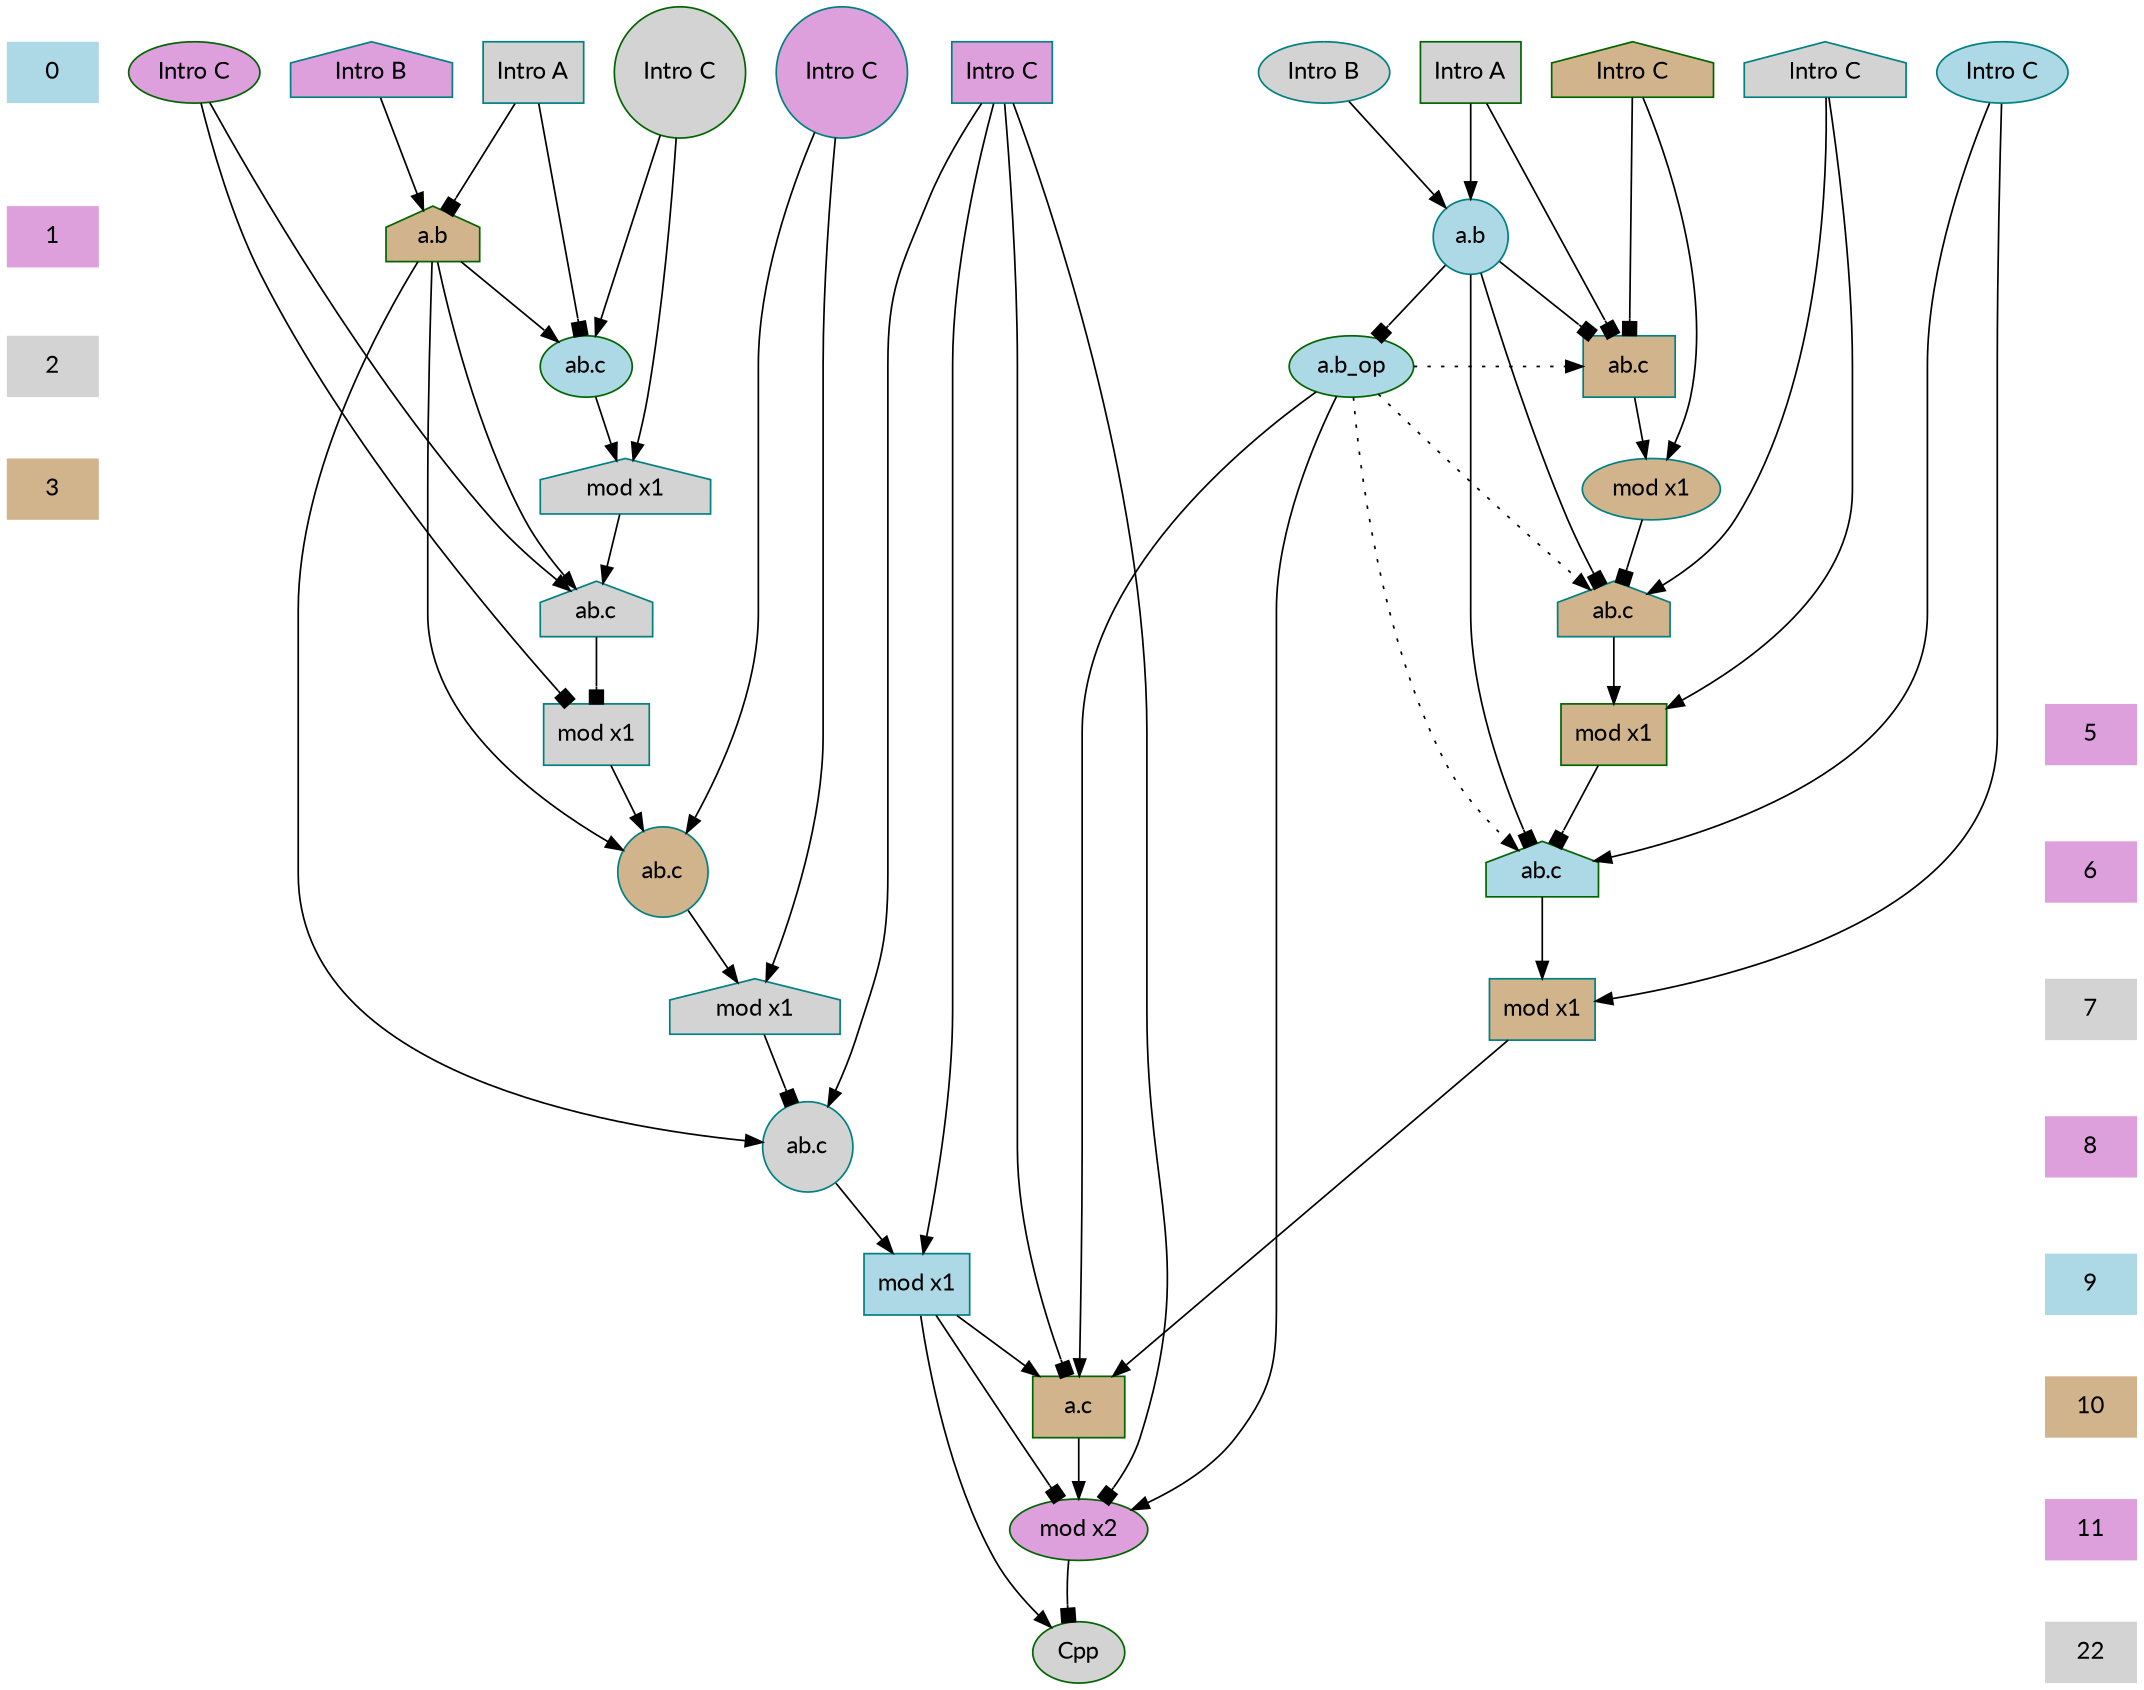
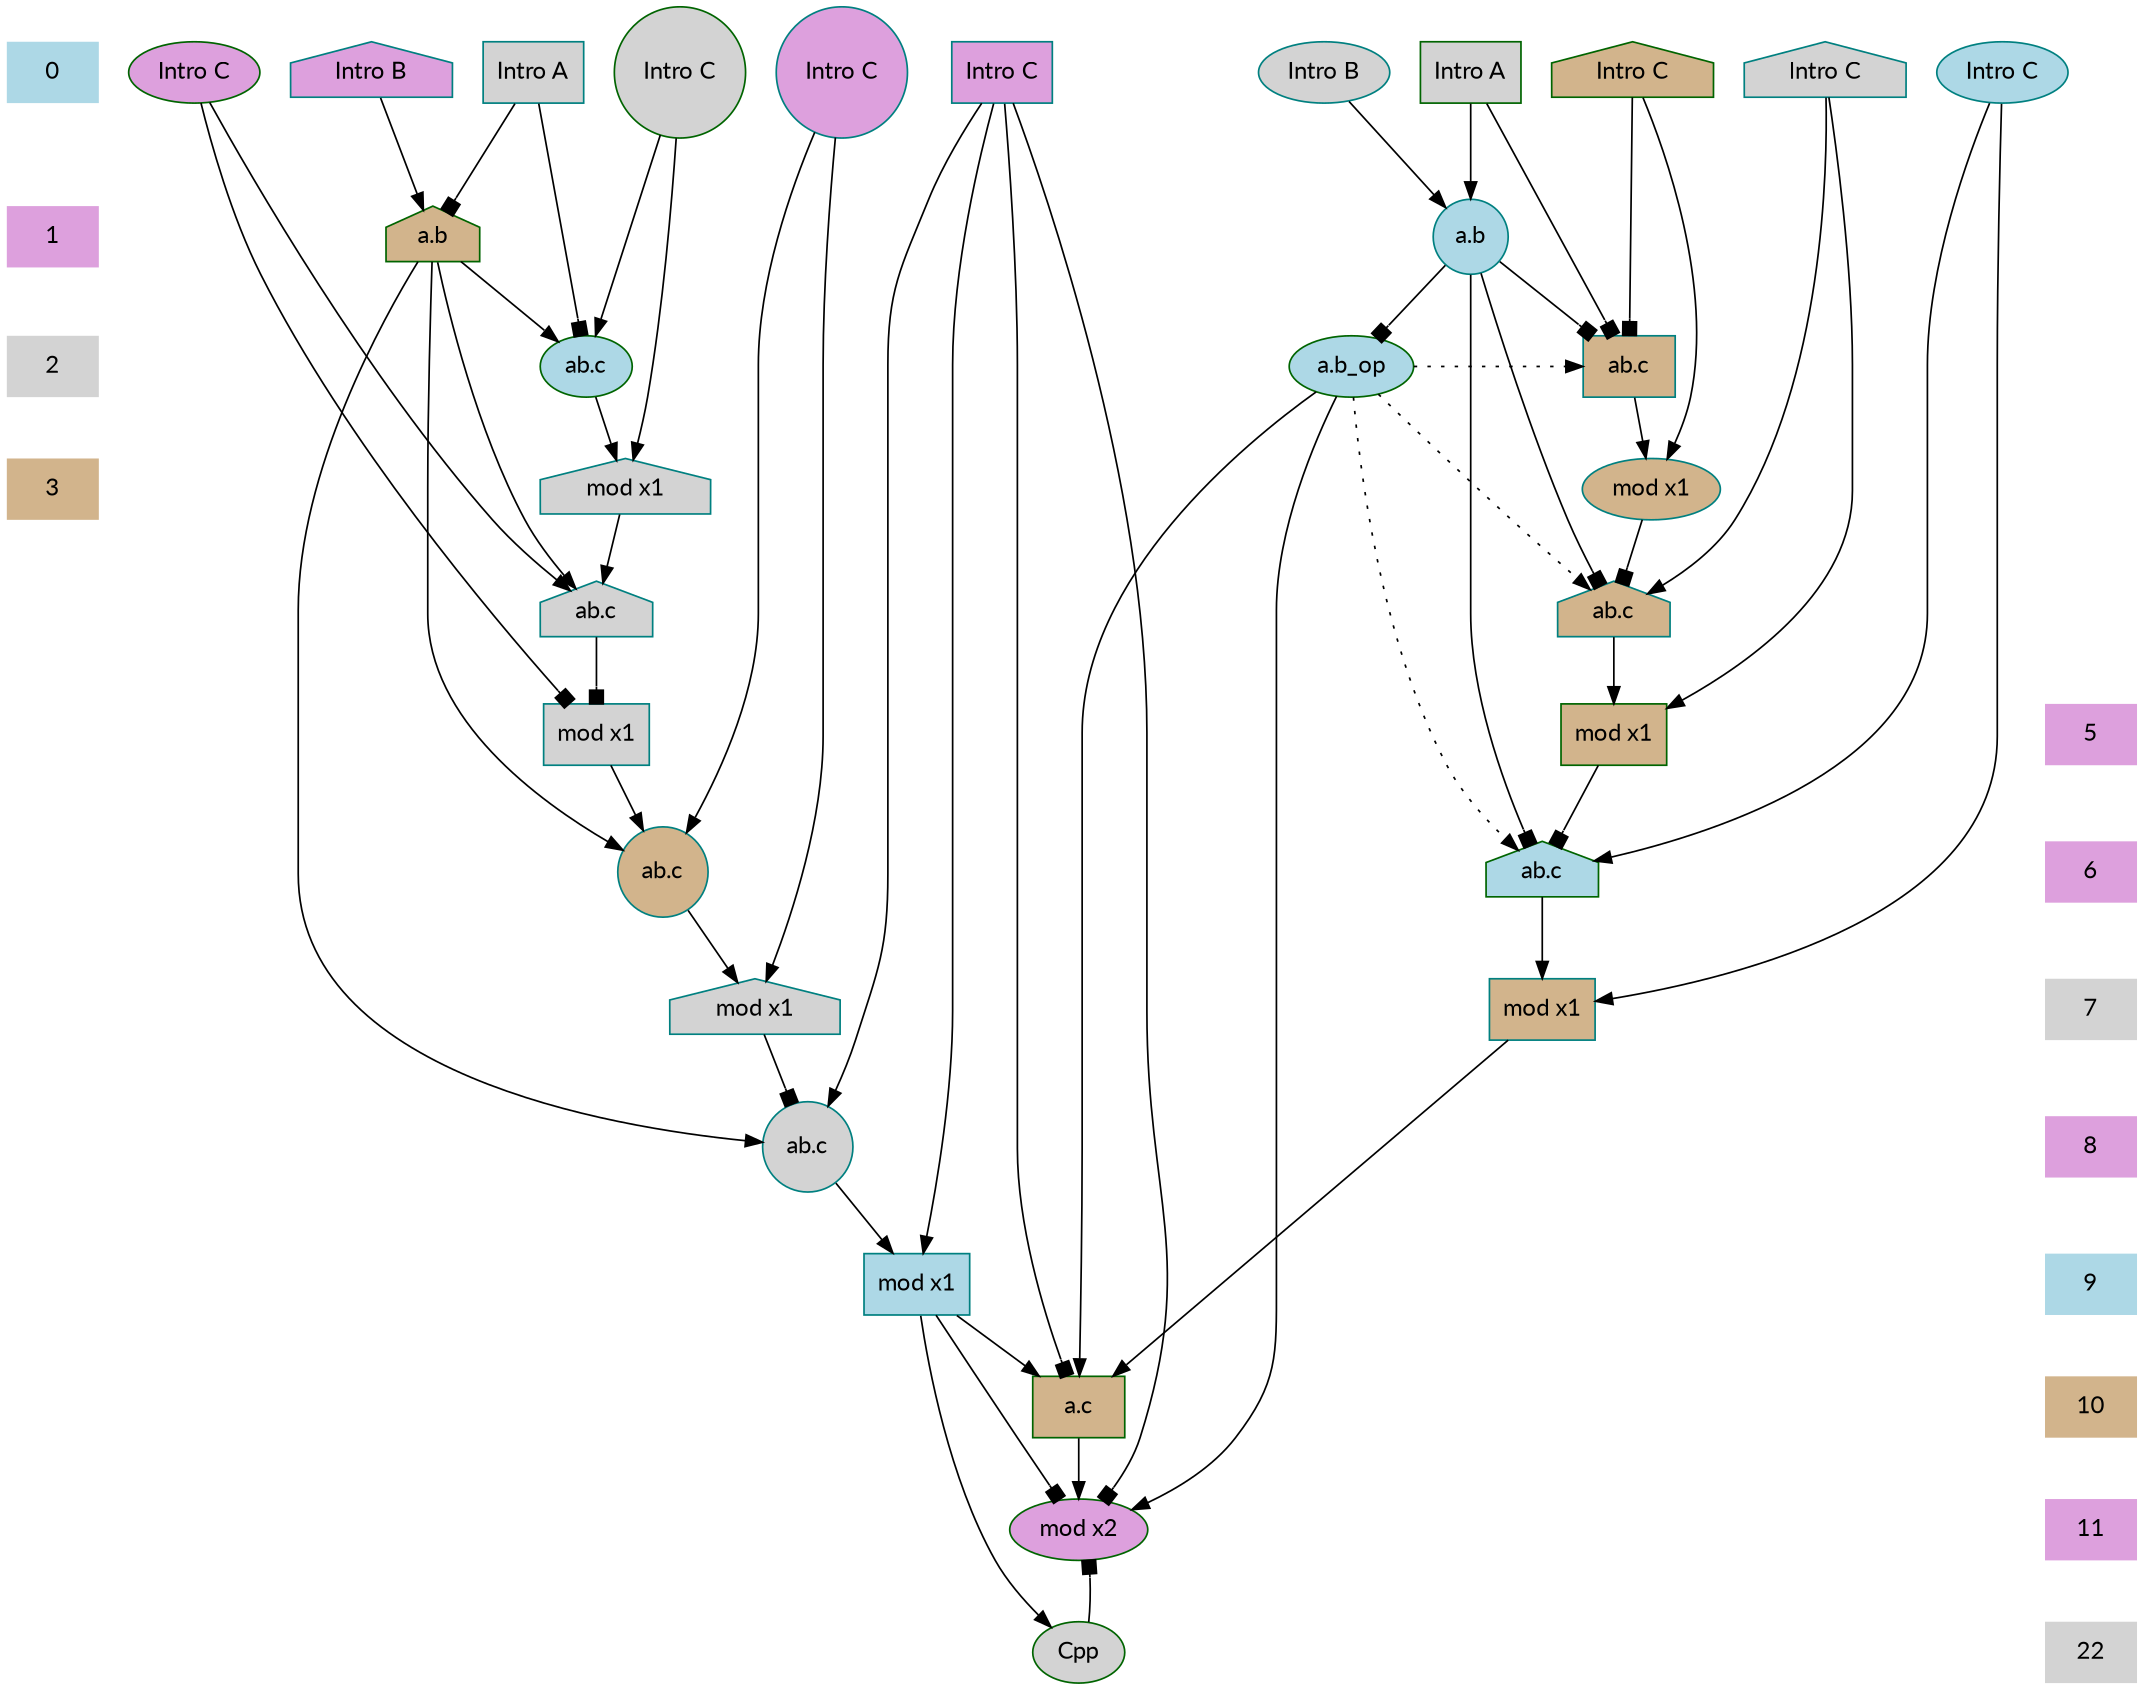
(1067, 1582) -> (1090, 1600)
